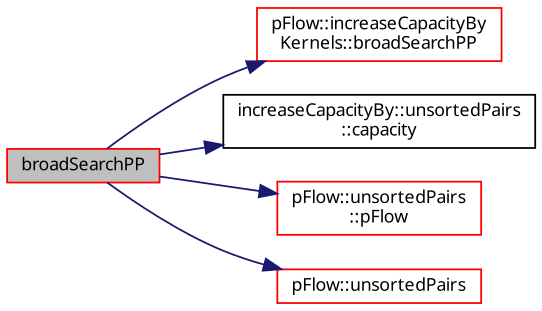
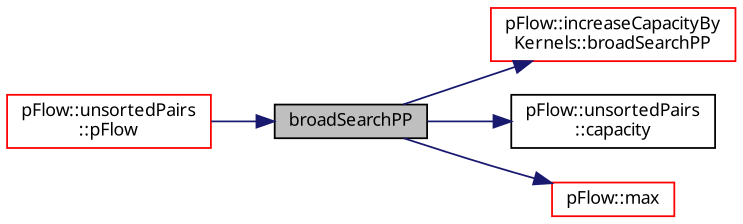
(379, 121) -> (613, 121)
(83, 166) -> (351, 121)
(209, 184) -> (234, 121)
(379, 286) -> (613, 199)
